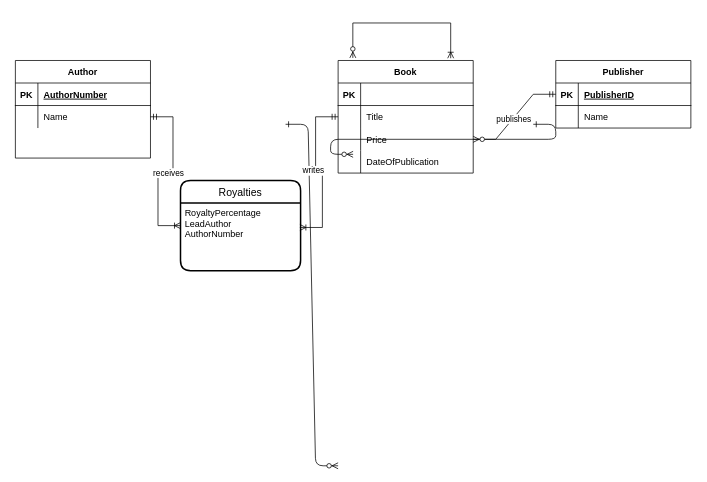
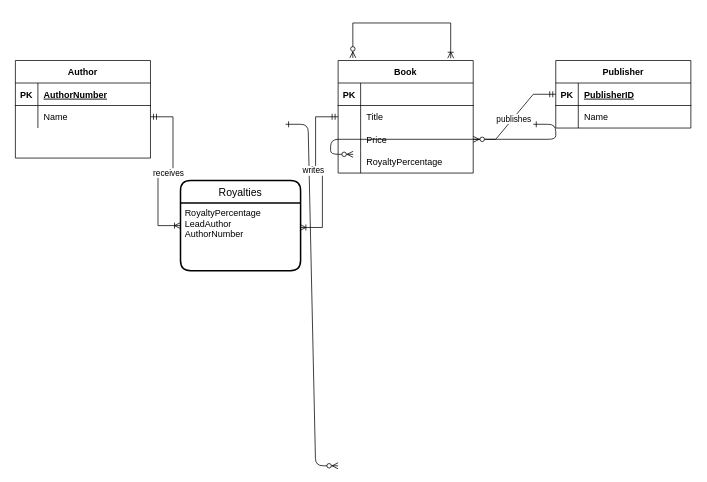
(405, 162) -> (408, 162)
